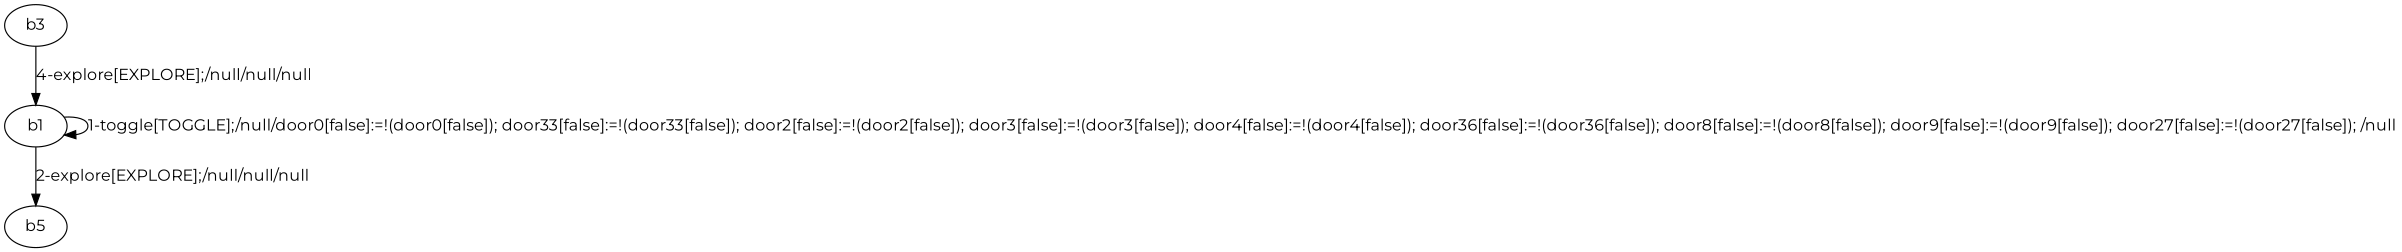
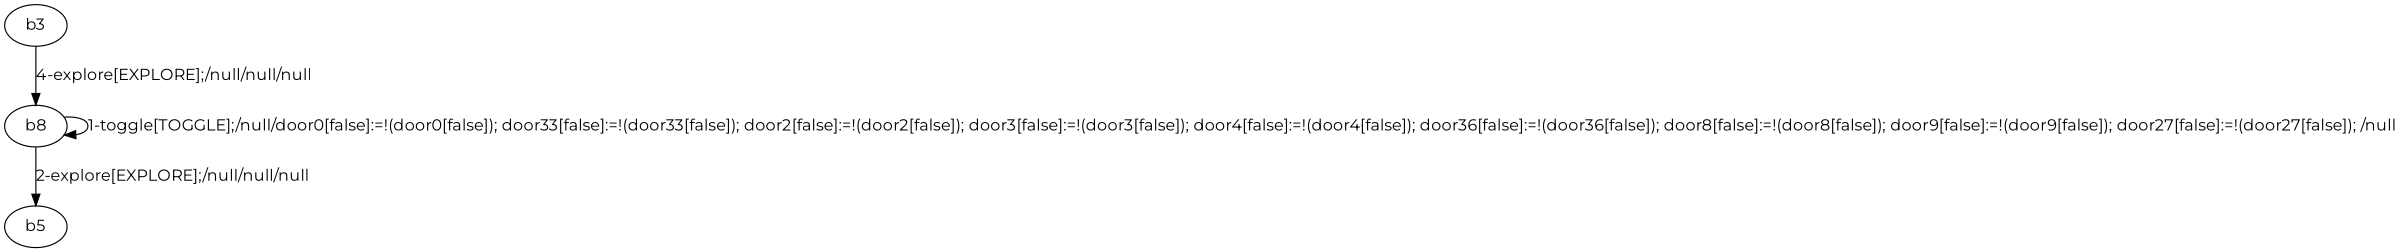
(36, 126) -> (36, 126)
